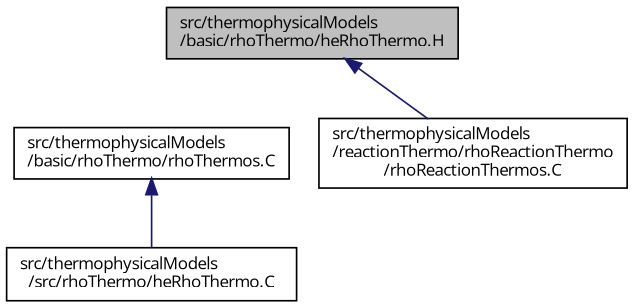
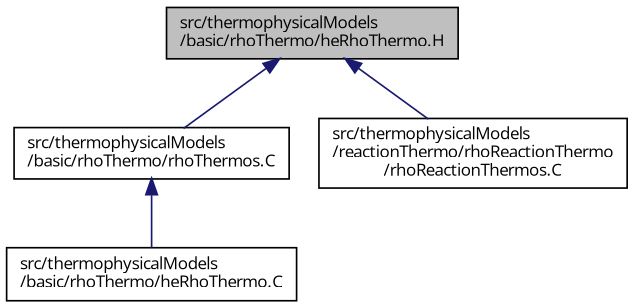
none -> (225, 98)
(152, 274) -> (152, 274)
